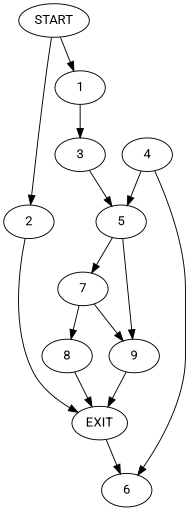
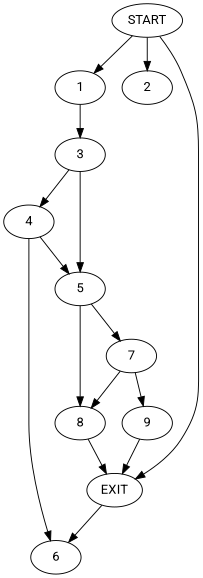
none -> (57, 185)
(127, 284) -> (80, 351)
(21, 332) -> (199, 261)
